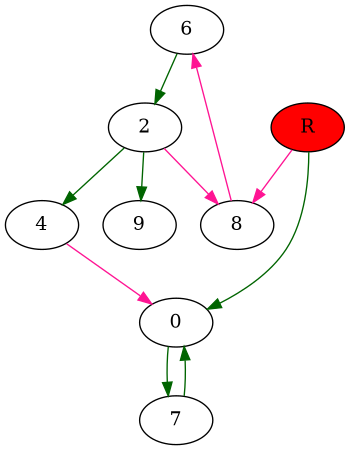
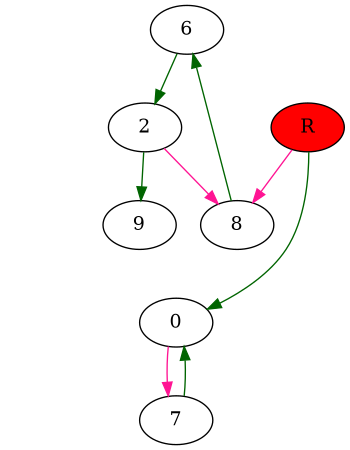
(214, 134) -> (214, 134)
(42, 225) -> none
(167, 364) -> (167, 364)
